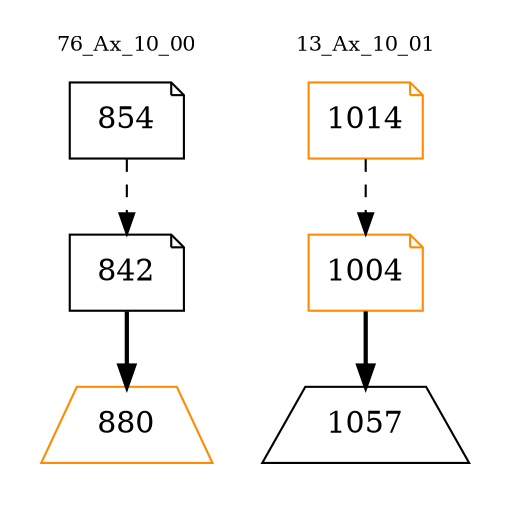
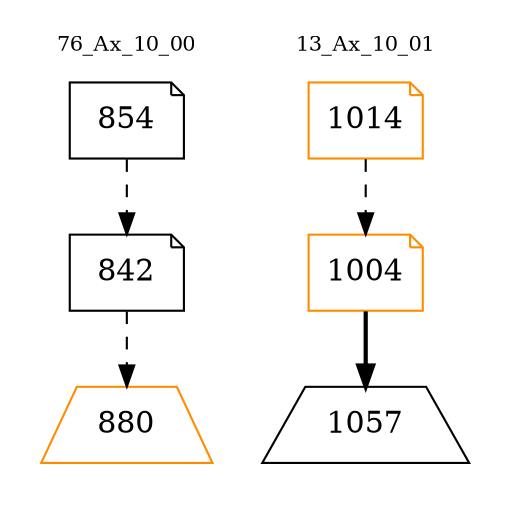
(127, 338) -> (127, 338)
